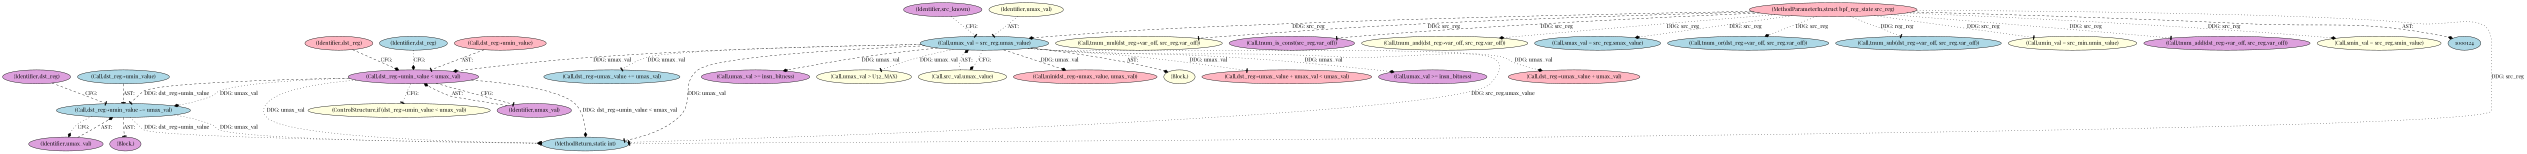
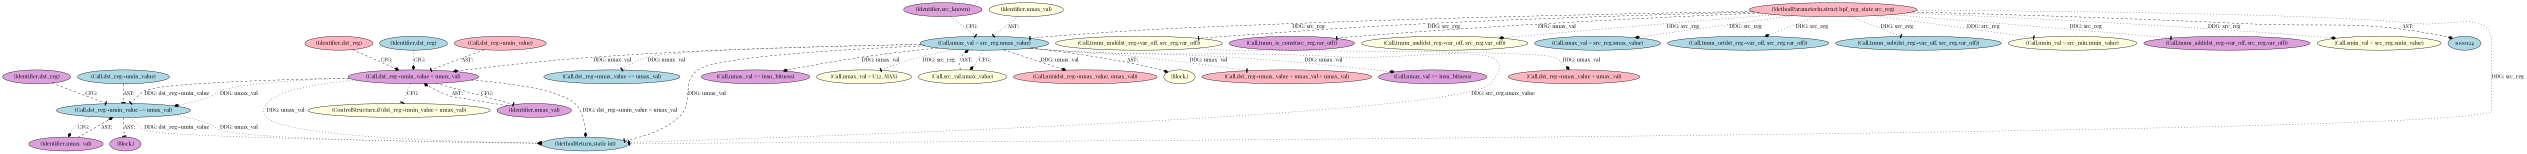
(1393, 20) -> (1393, 20)
(1557, 26) -> (1557, 26)
(1897, 26) -> (1897, 26)
(1284, 50) -> (1382, 51)
(939, 60) -> (939, 60)
(960, 61) -> (960, 61)
